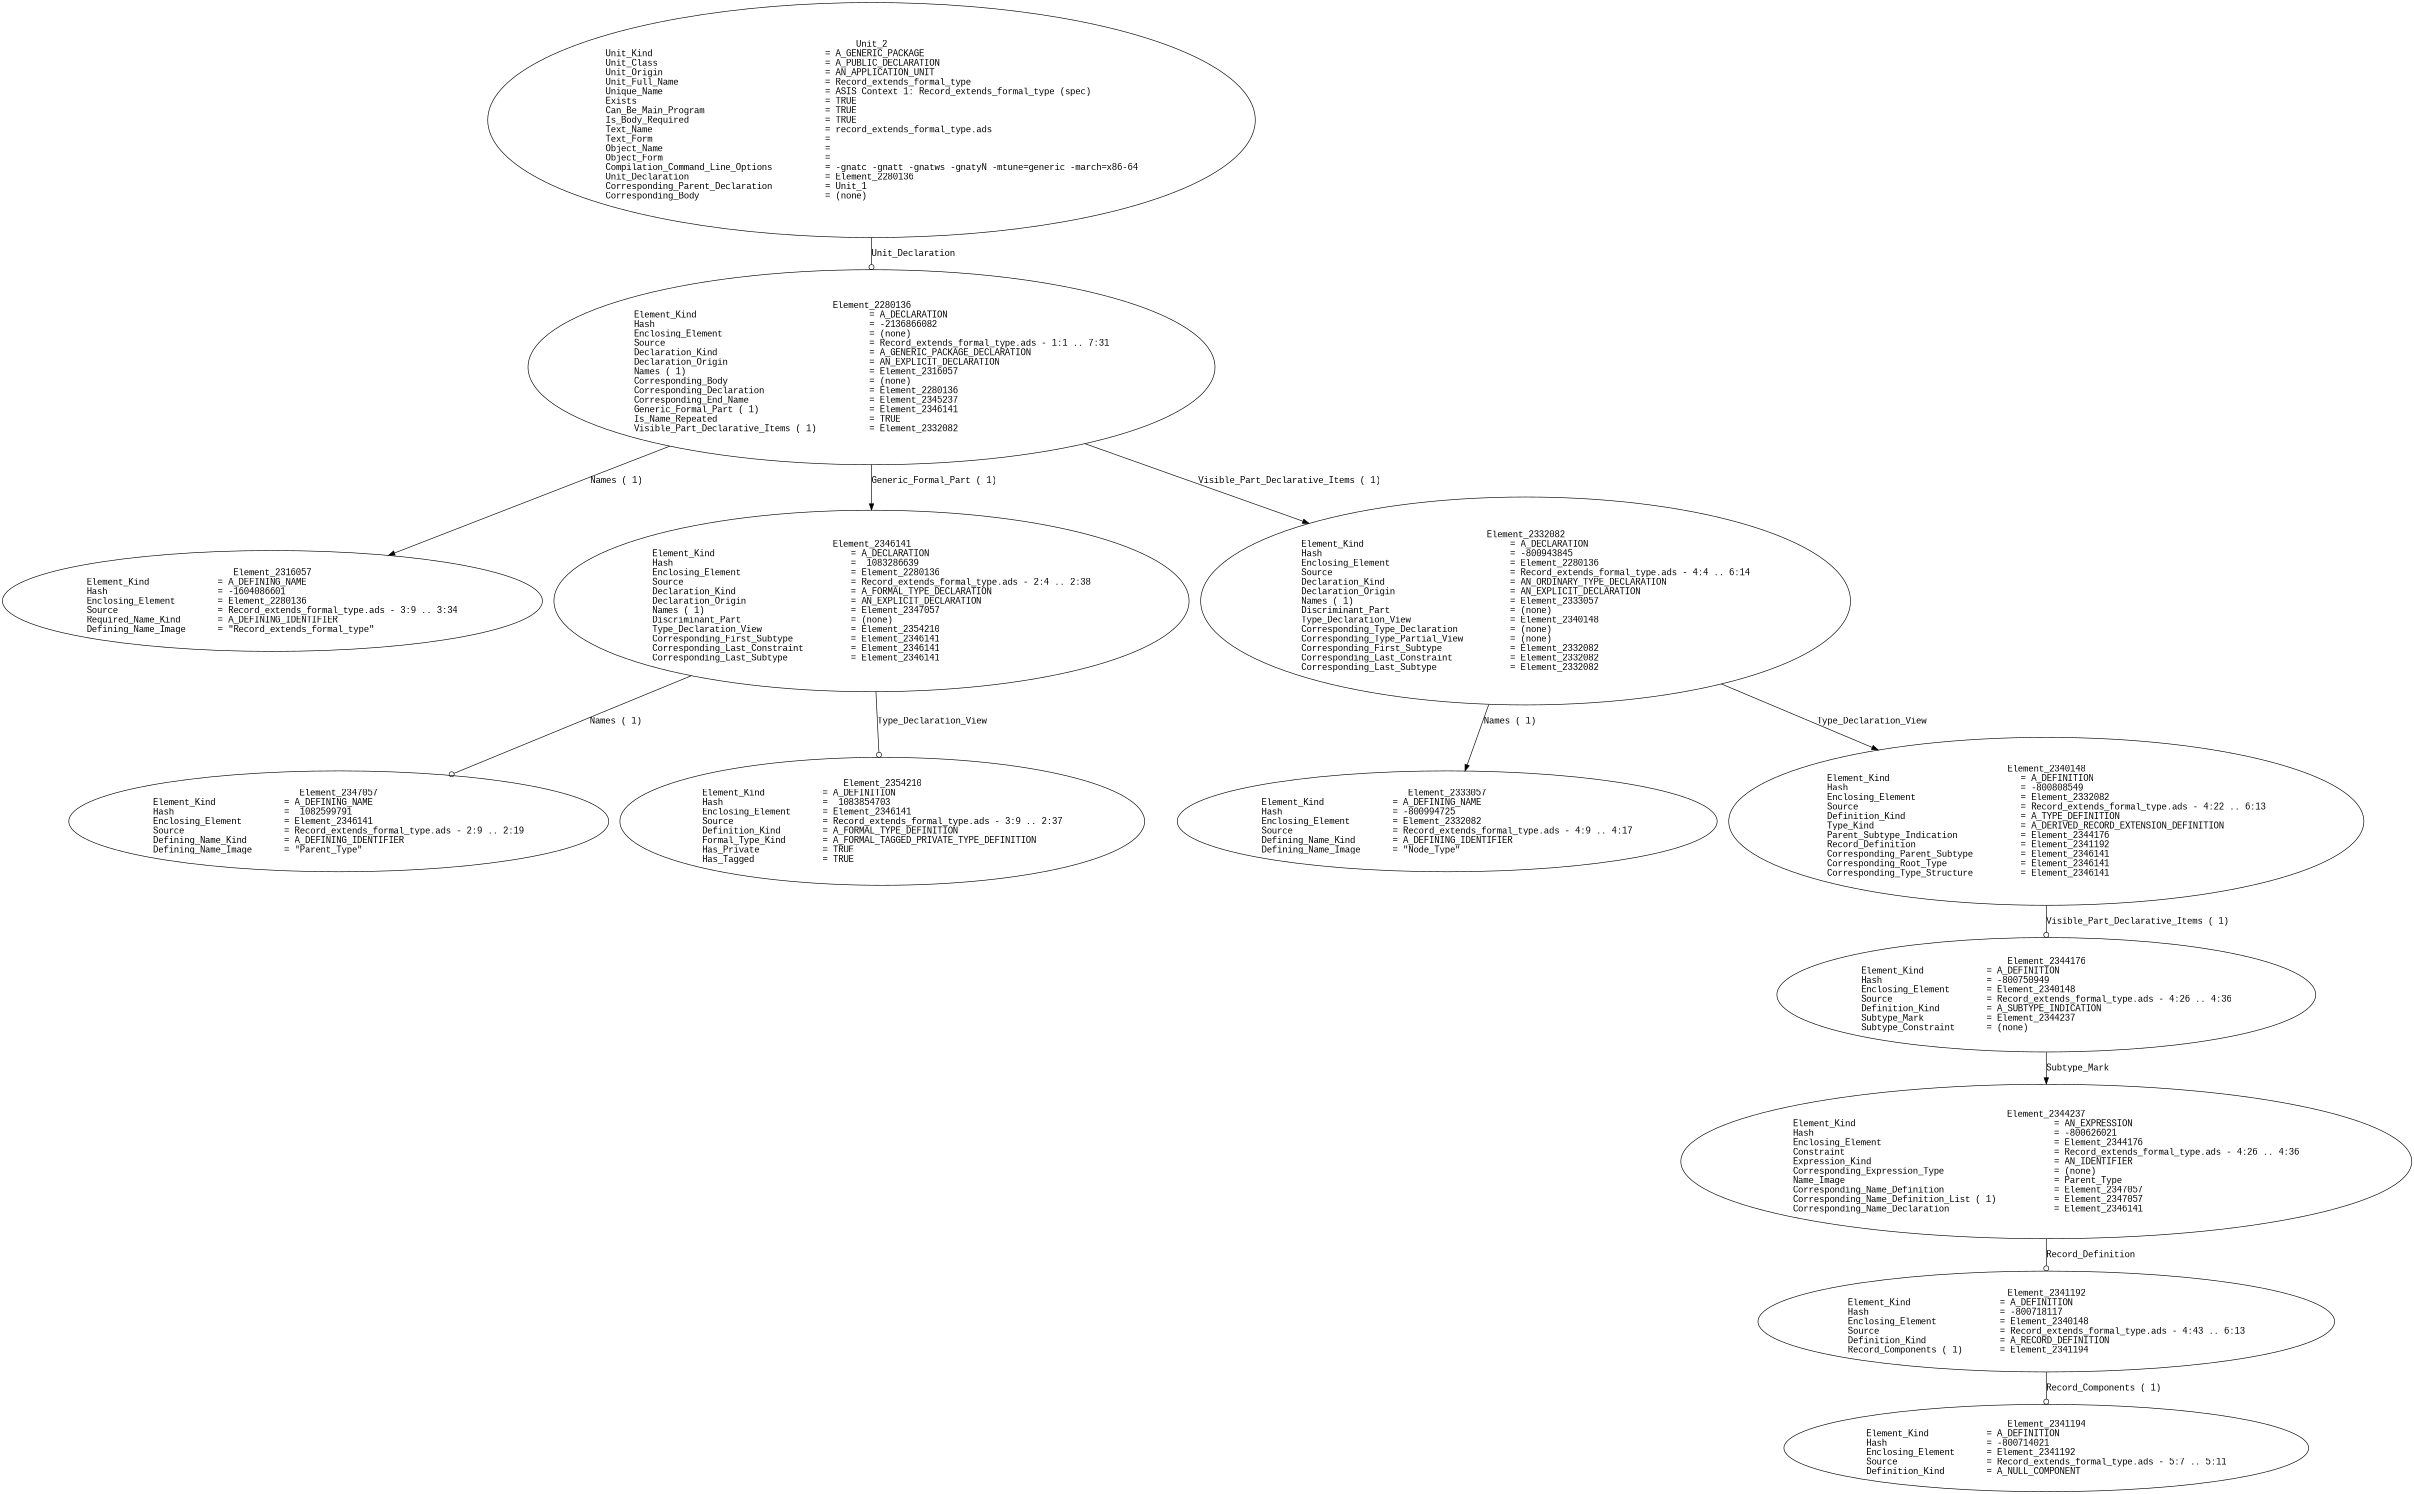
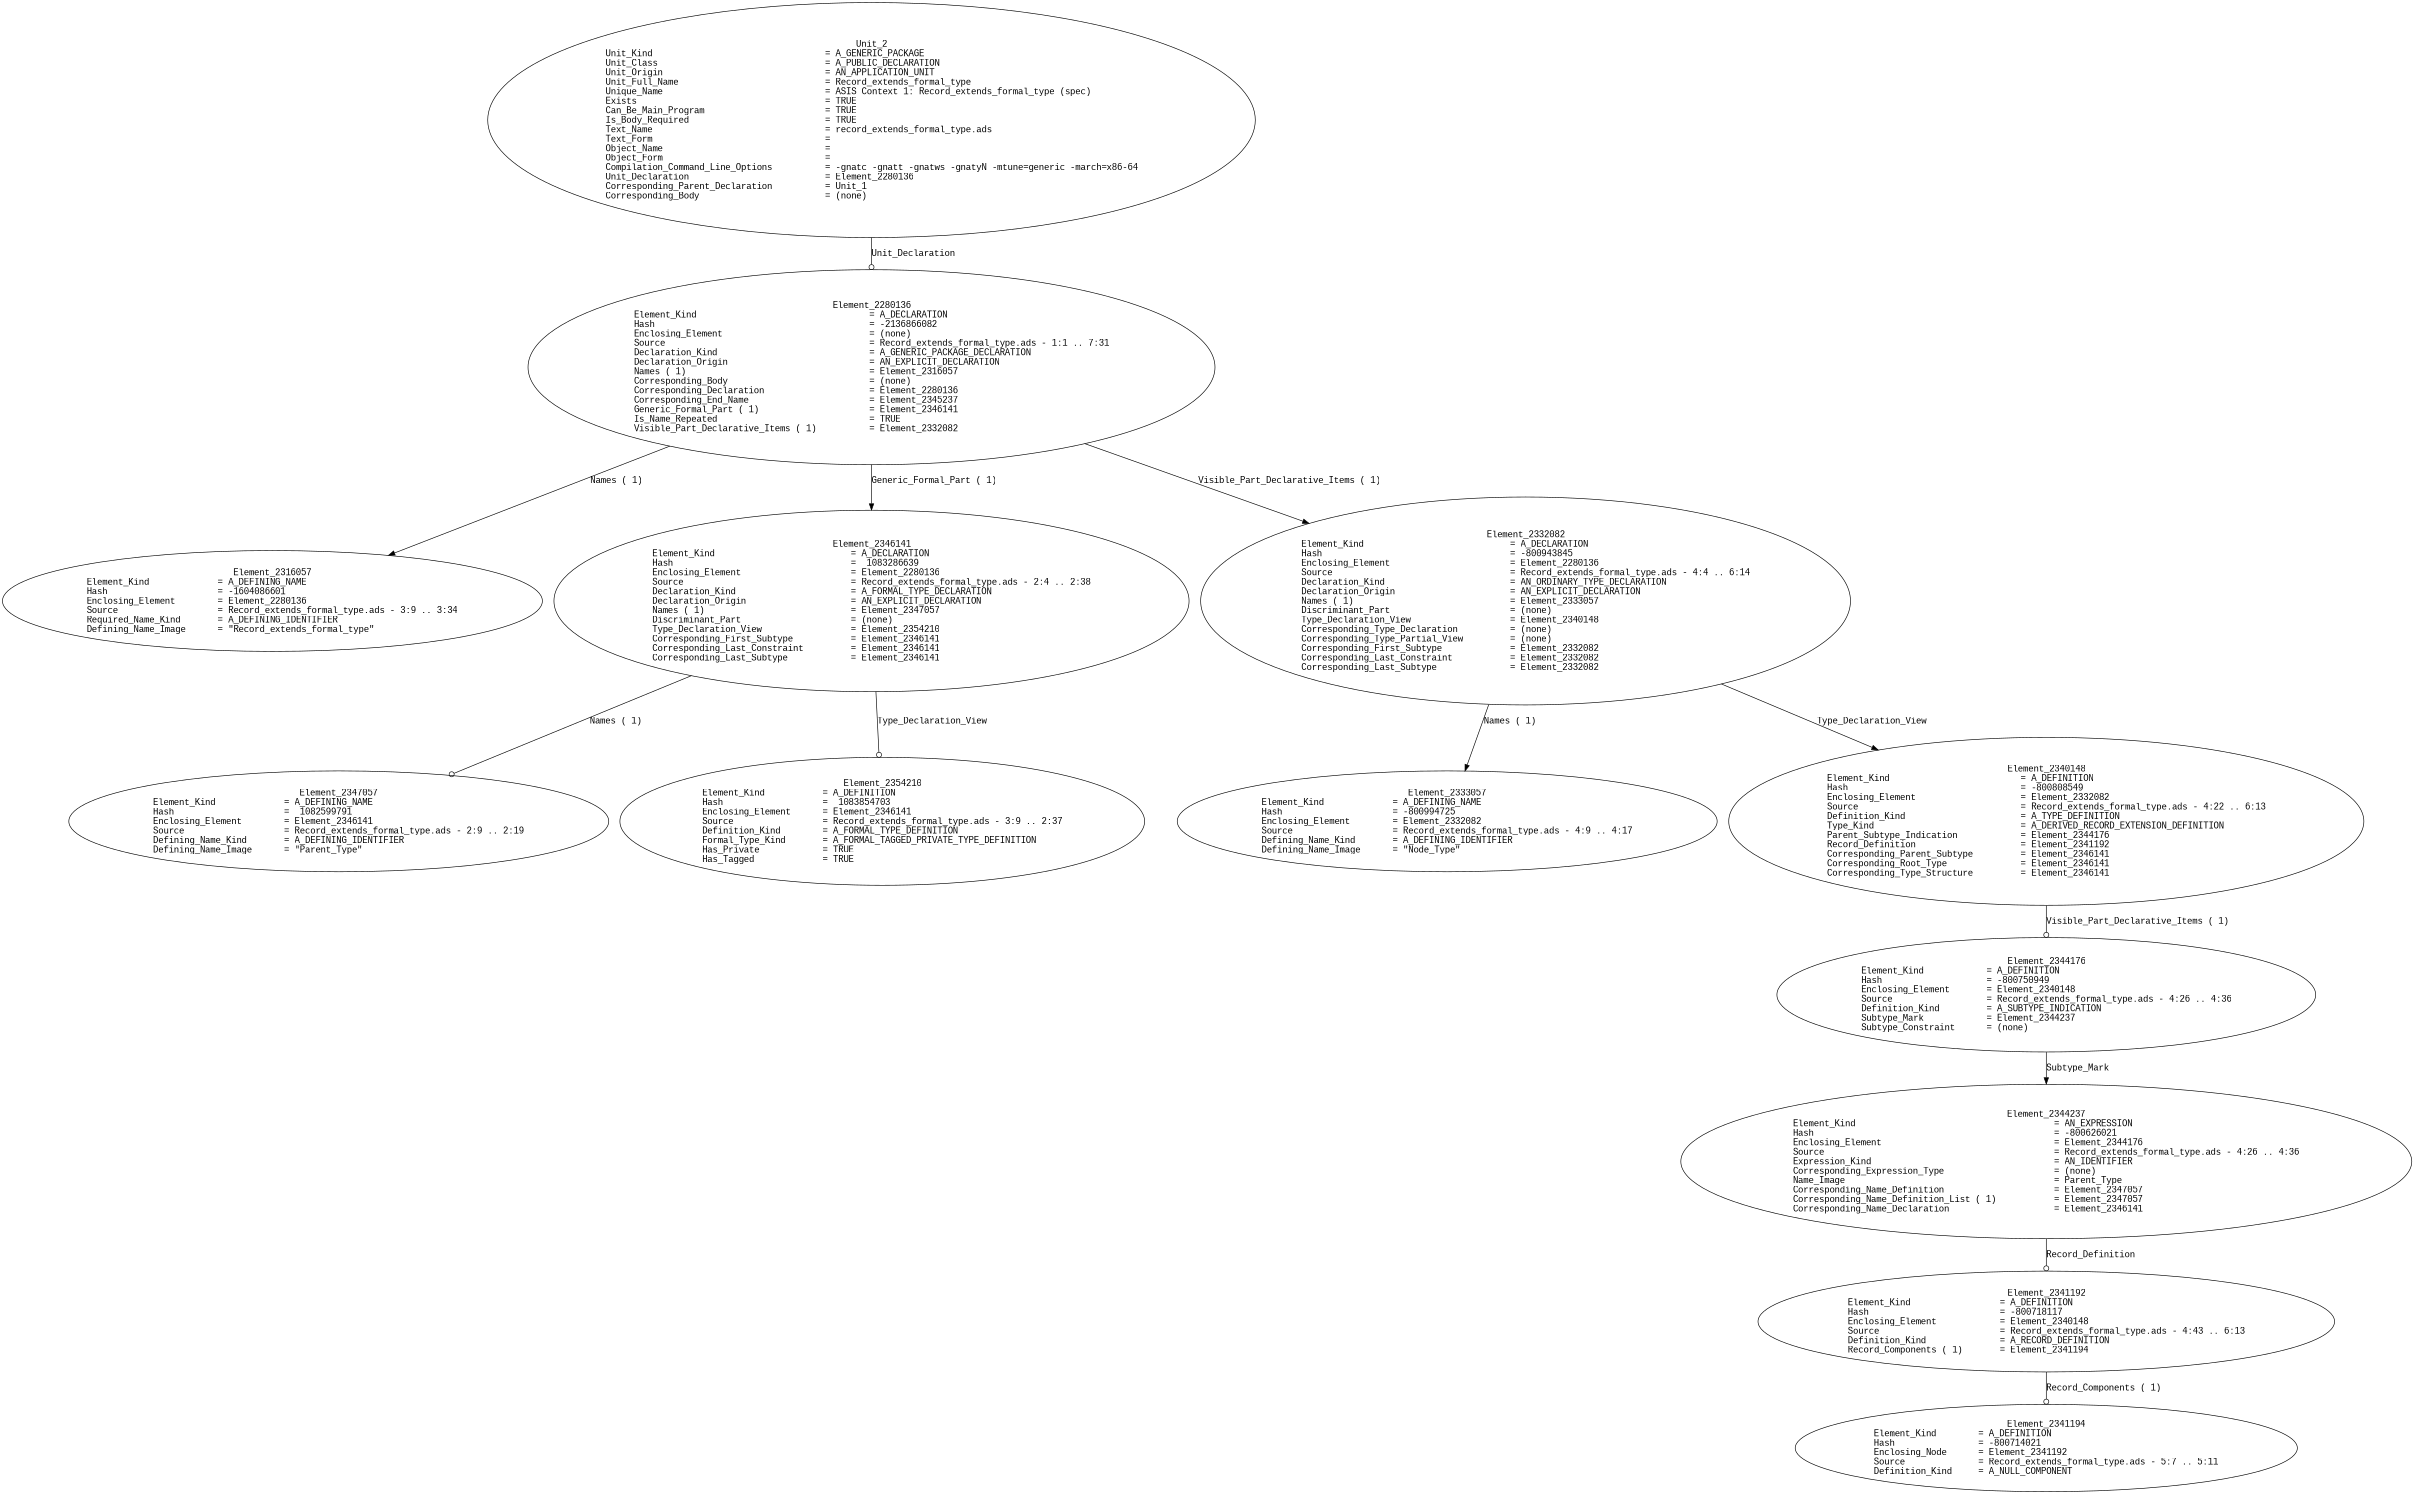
(1824, 1152) -> (1814, 1152)
(1924, 1452) -> (1923, 1452)
